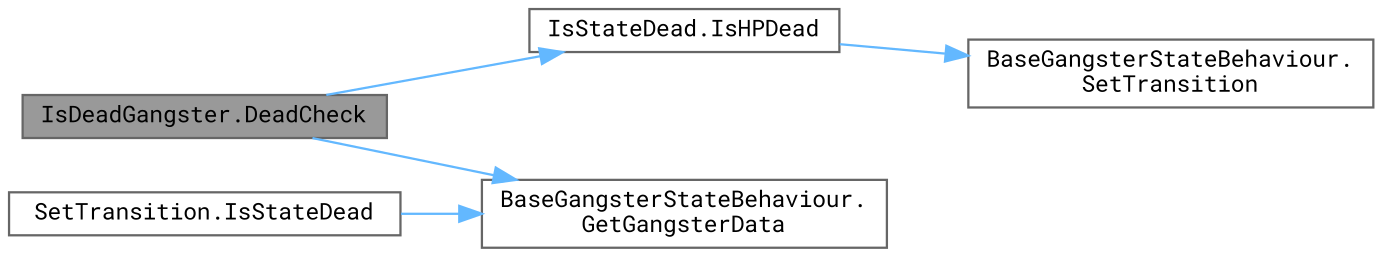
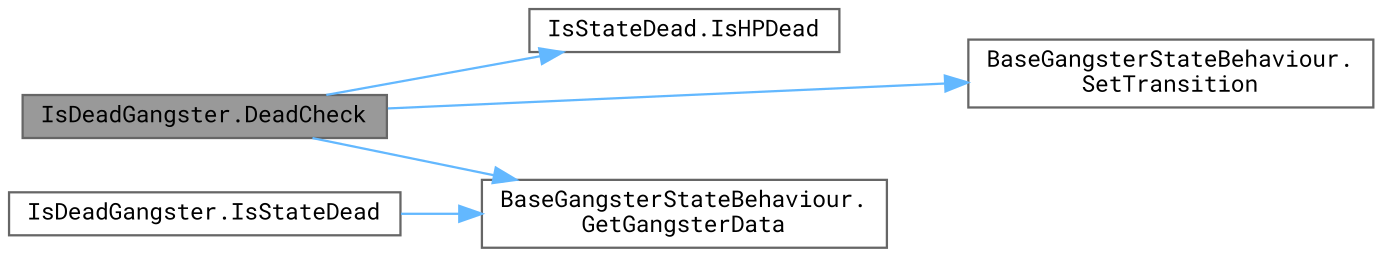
(892, 49) -> (666, 96)
(205, 214) -> (205, 214)
